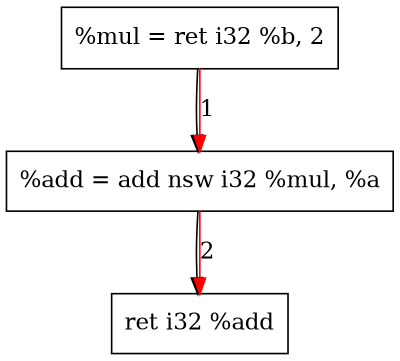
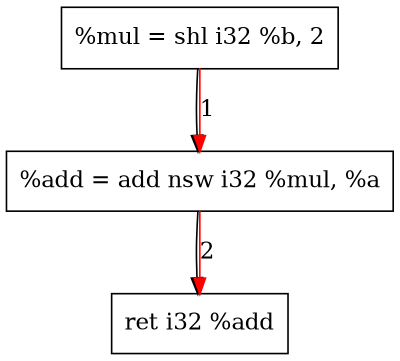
(200, 38) -> (200, 38)
